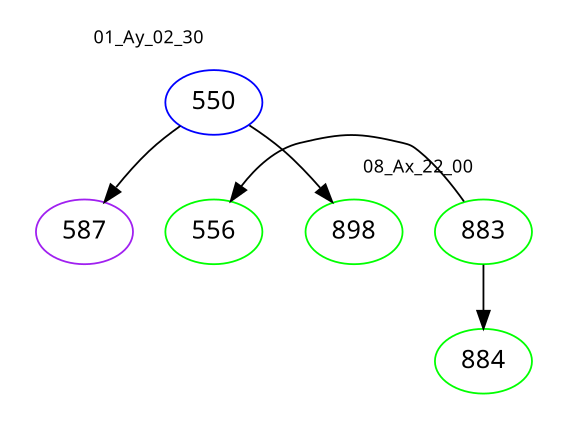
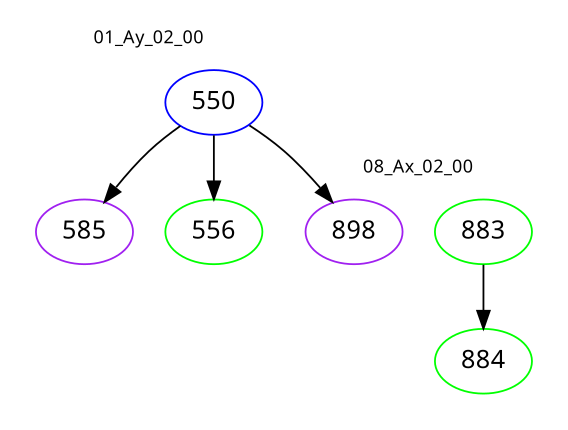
(149, 39) -> (149, 39)
(357, 135) -> (214, 158)
(419, 168) -> (419, 168)
(84, 232) -> (84, 232)
(354, 232) -> (354, 232)
